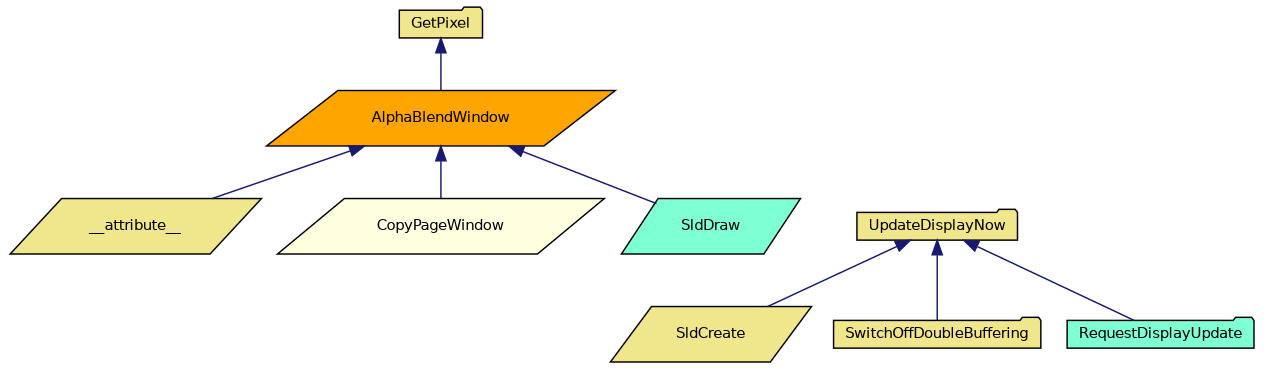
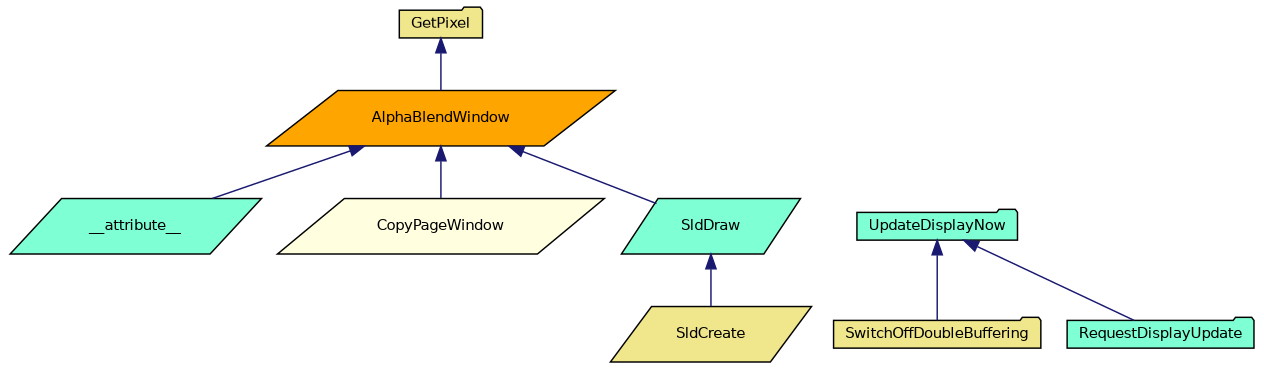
(136, 226) -> (136, 226)
(937, 226) -> (937, 226)
(832, 276) -> (711, 288)
